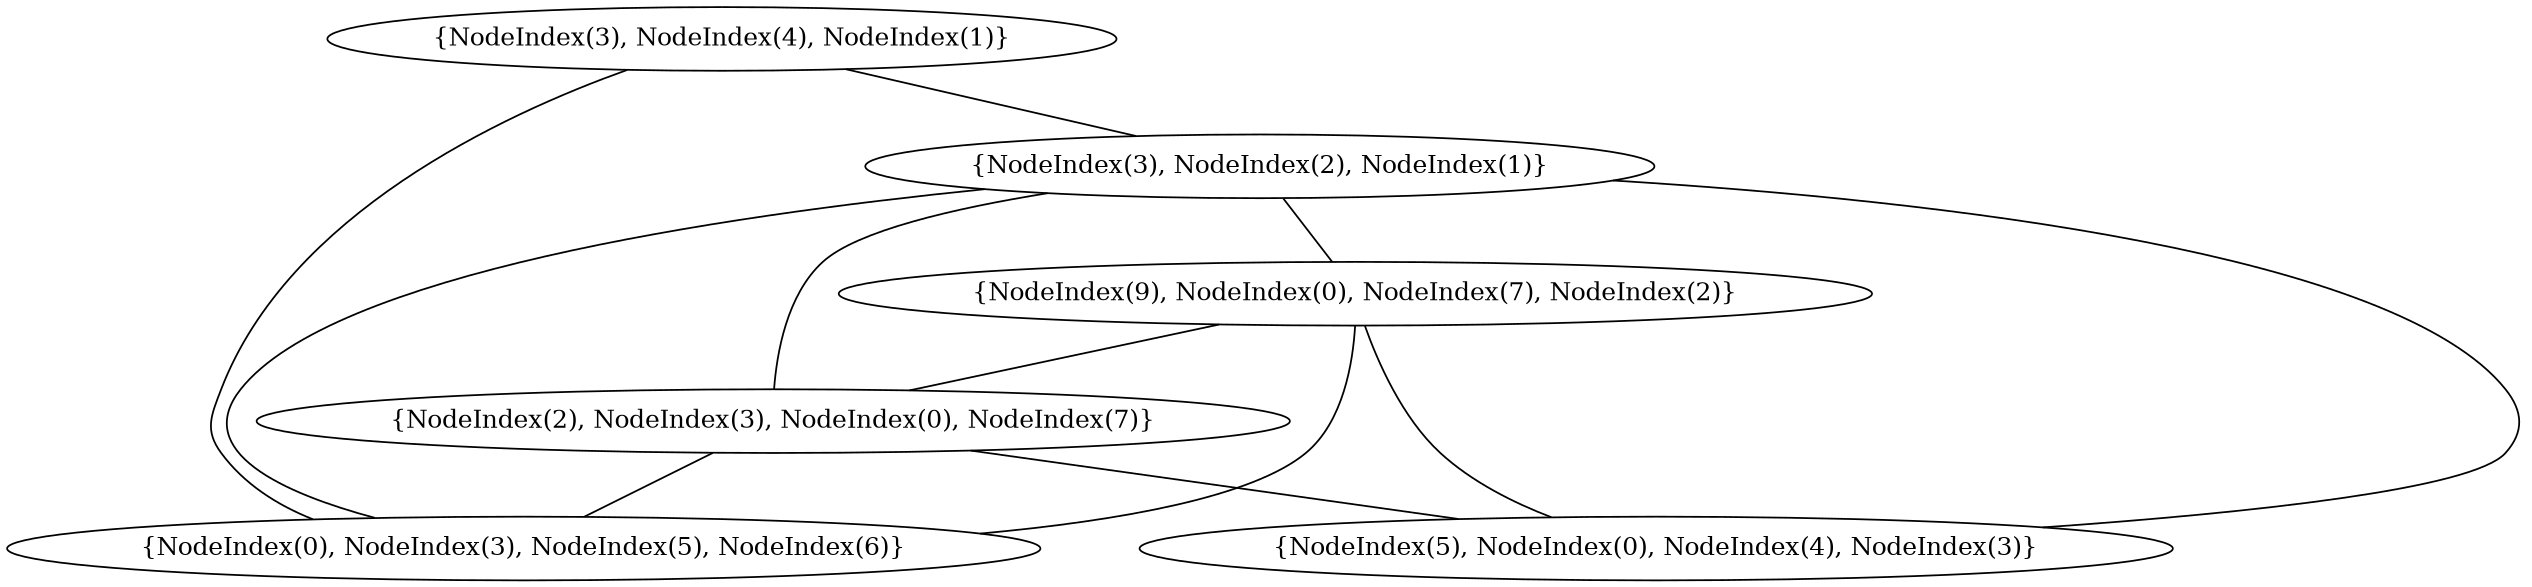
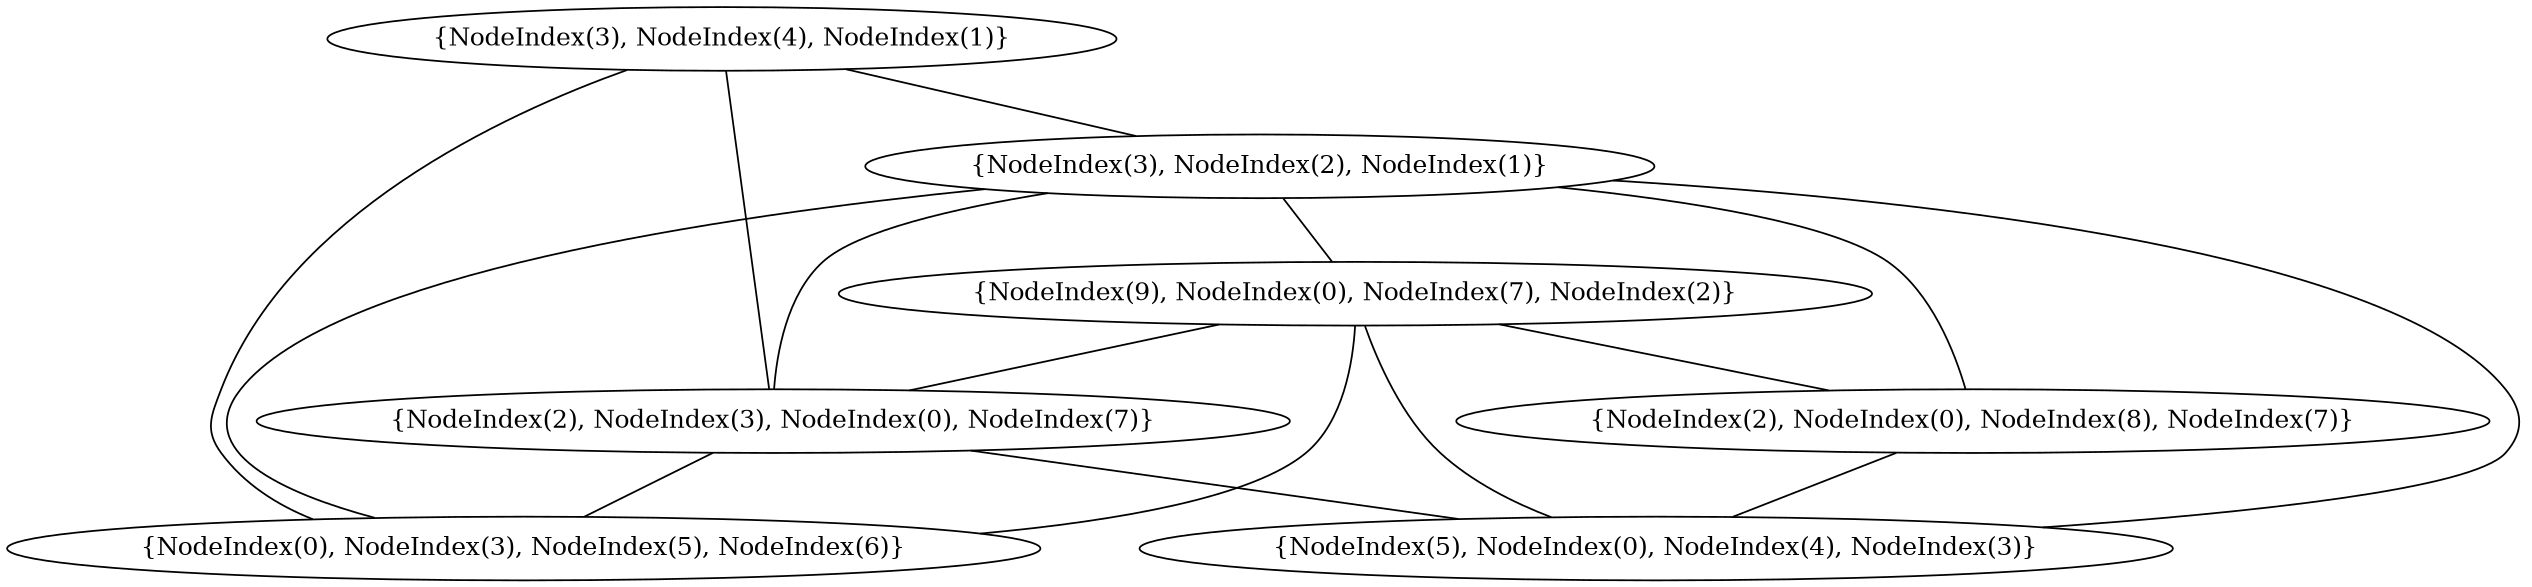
none -> (748, 230)
none -> (1973, 421)
